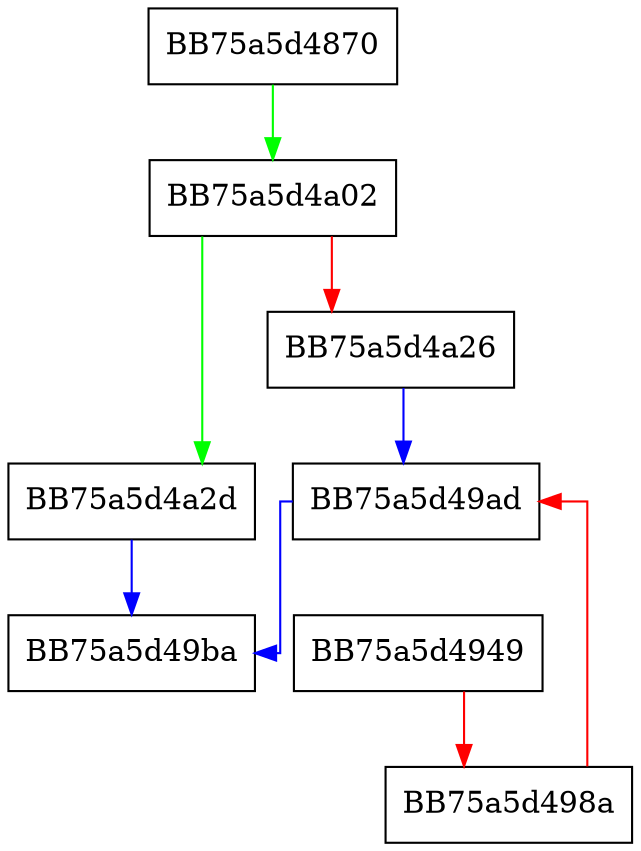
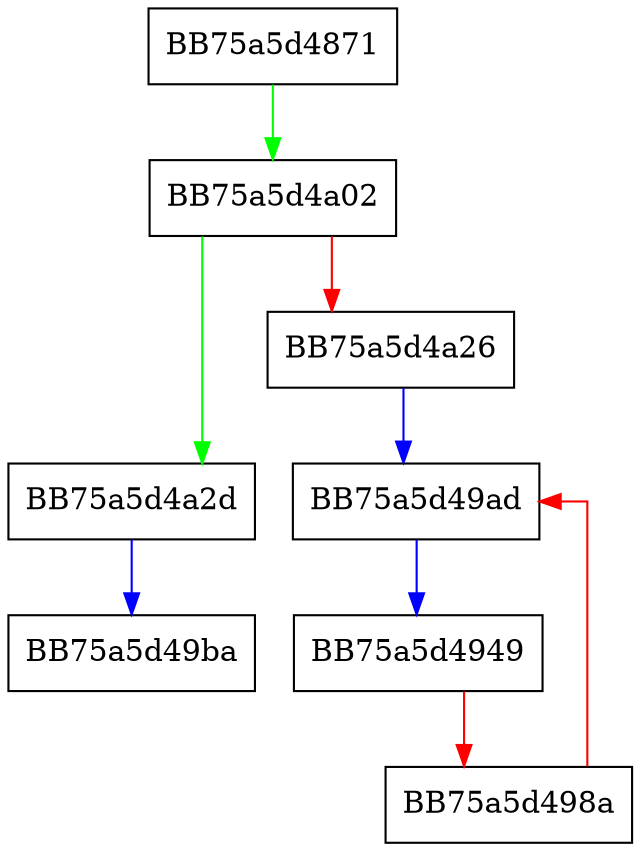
(273, 46) -> (273, 46)
(280, 573) -> (417, 567)
